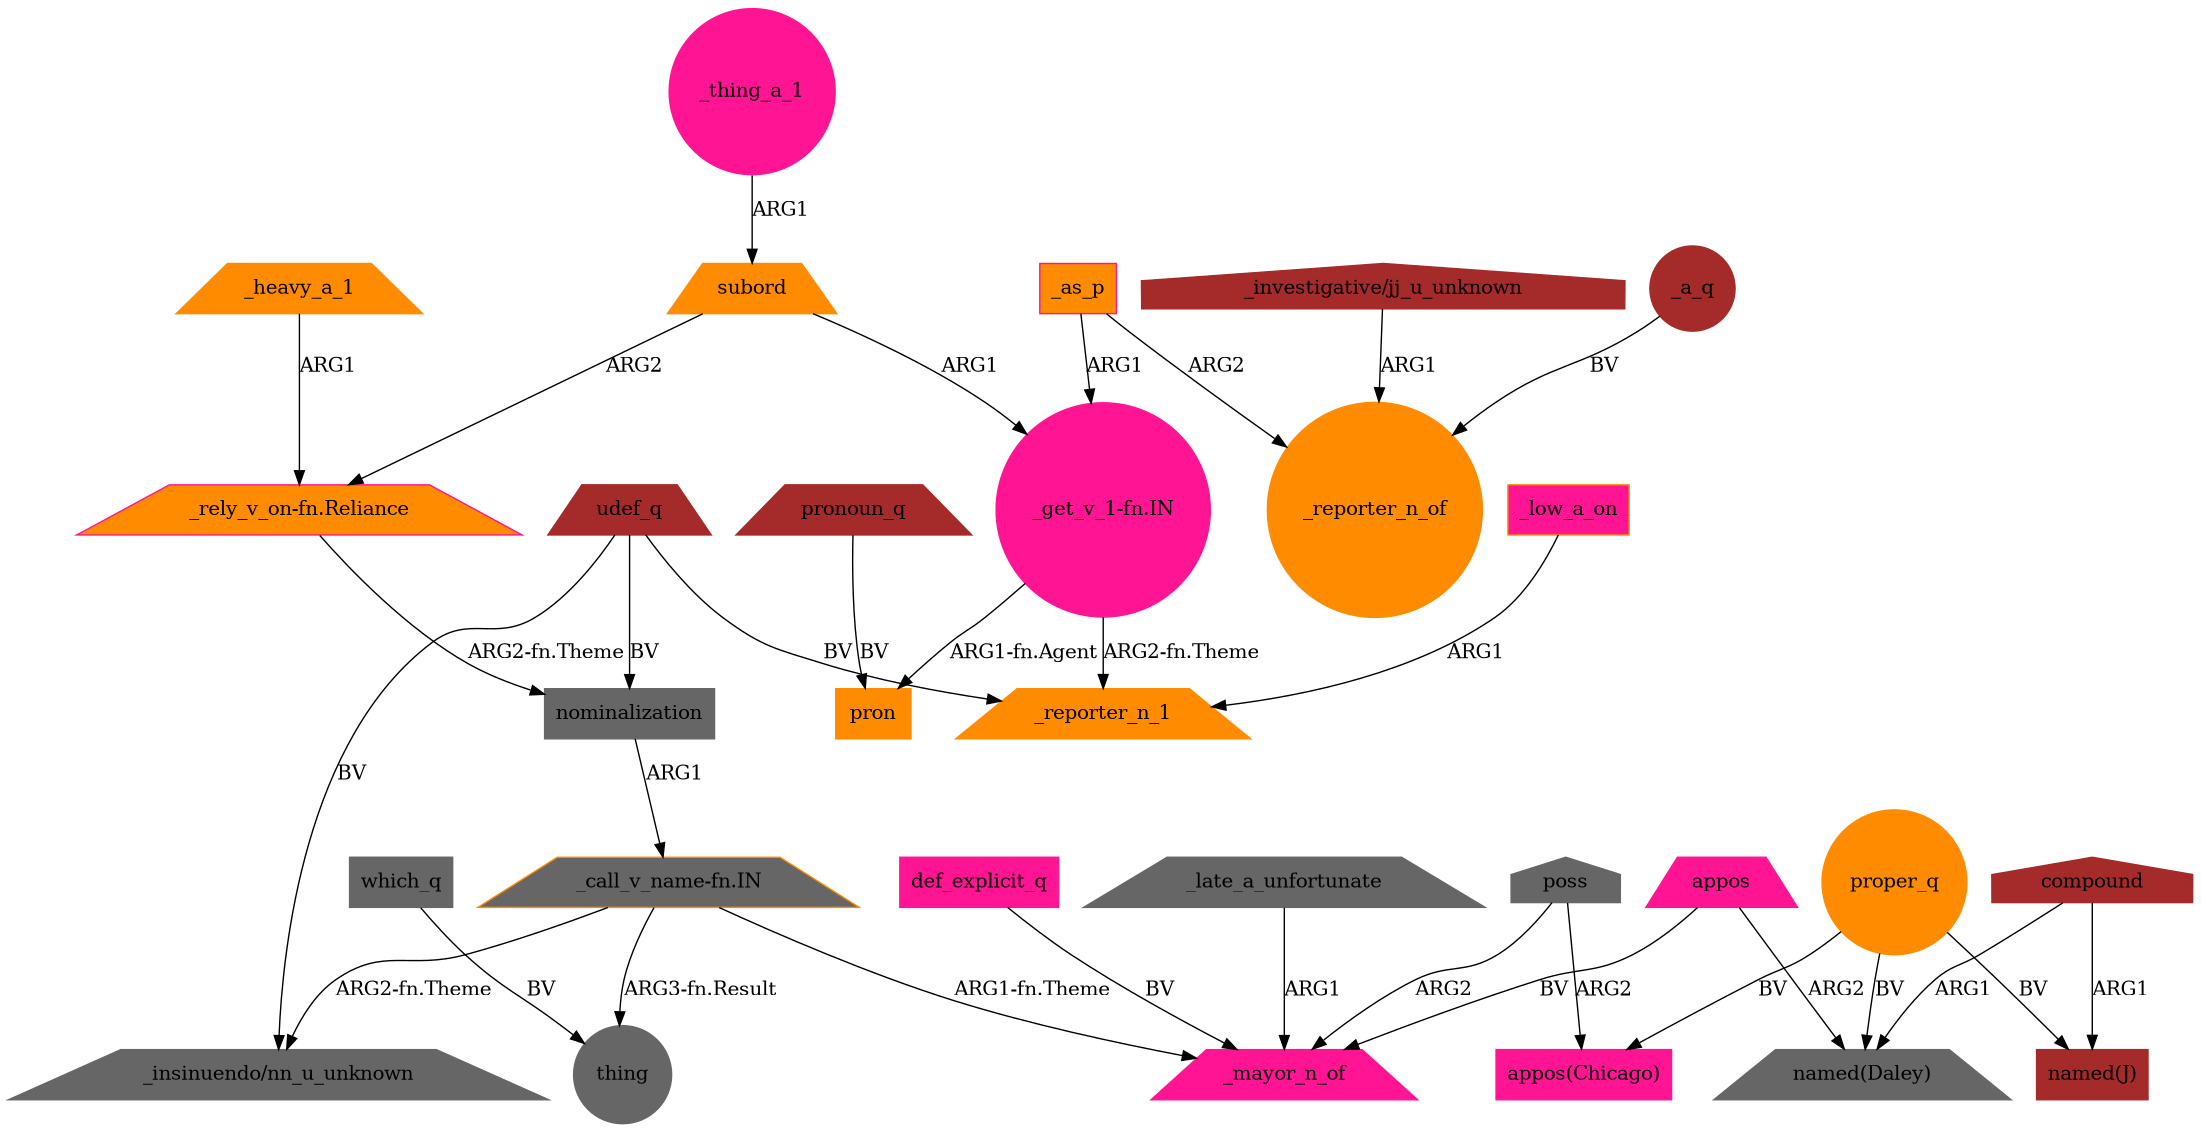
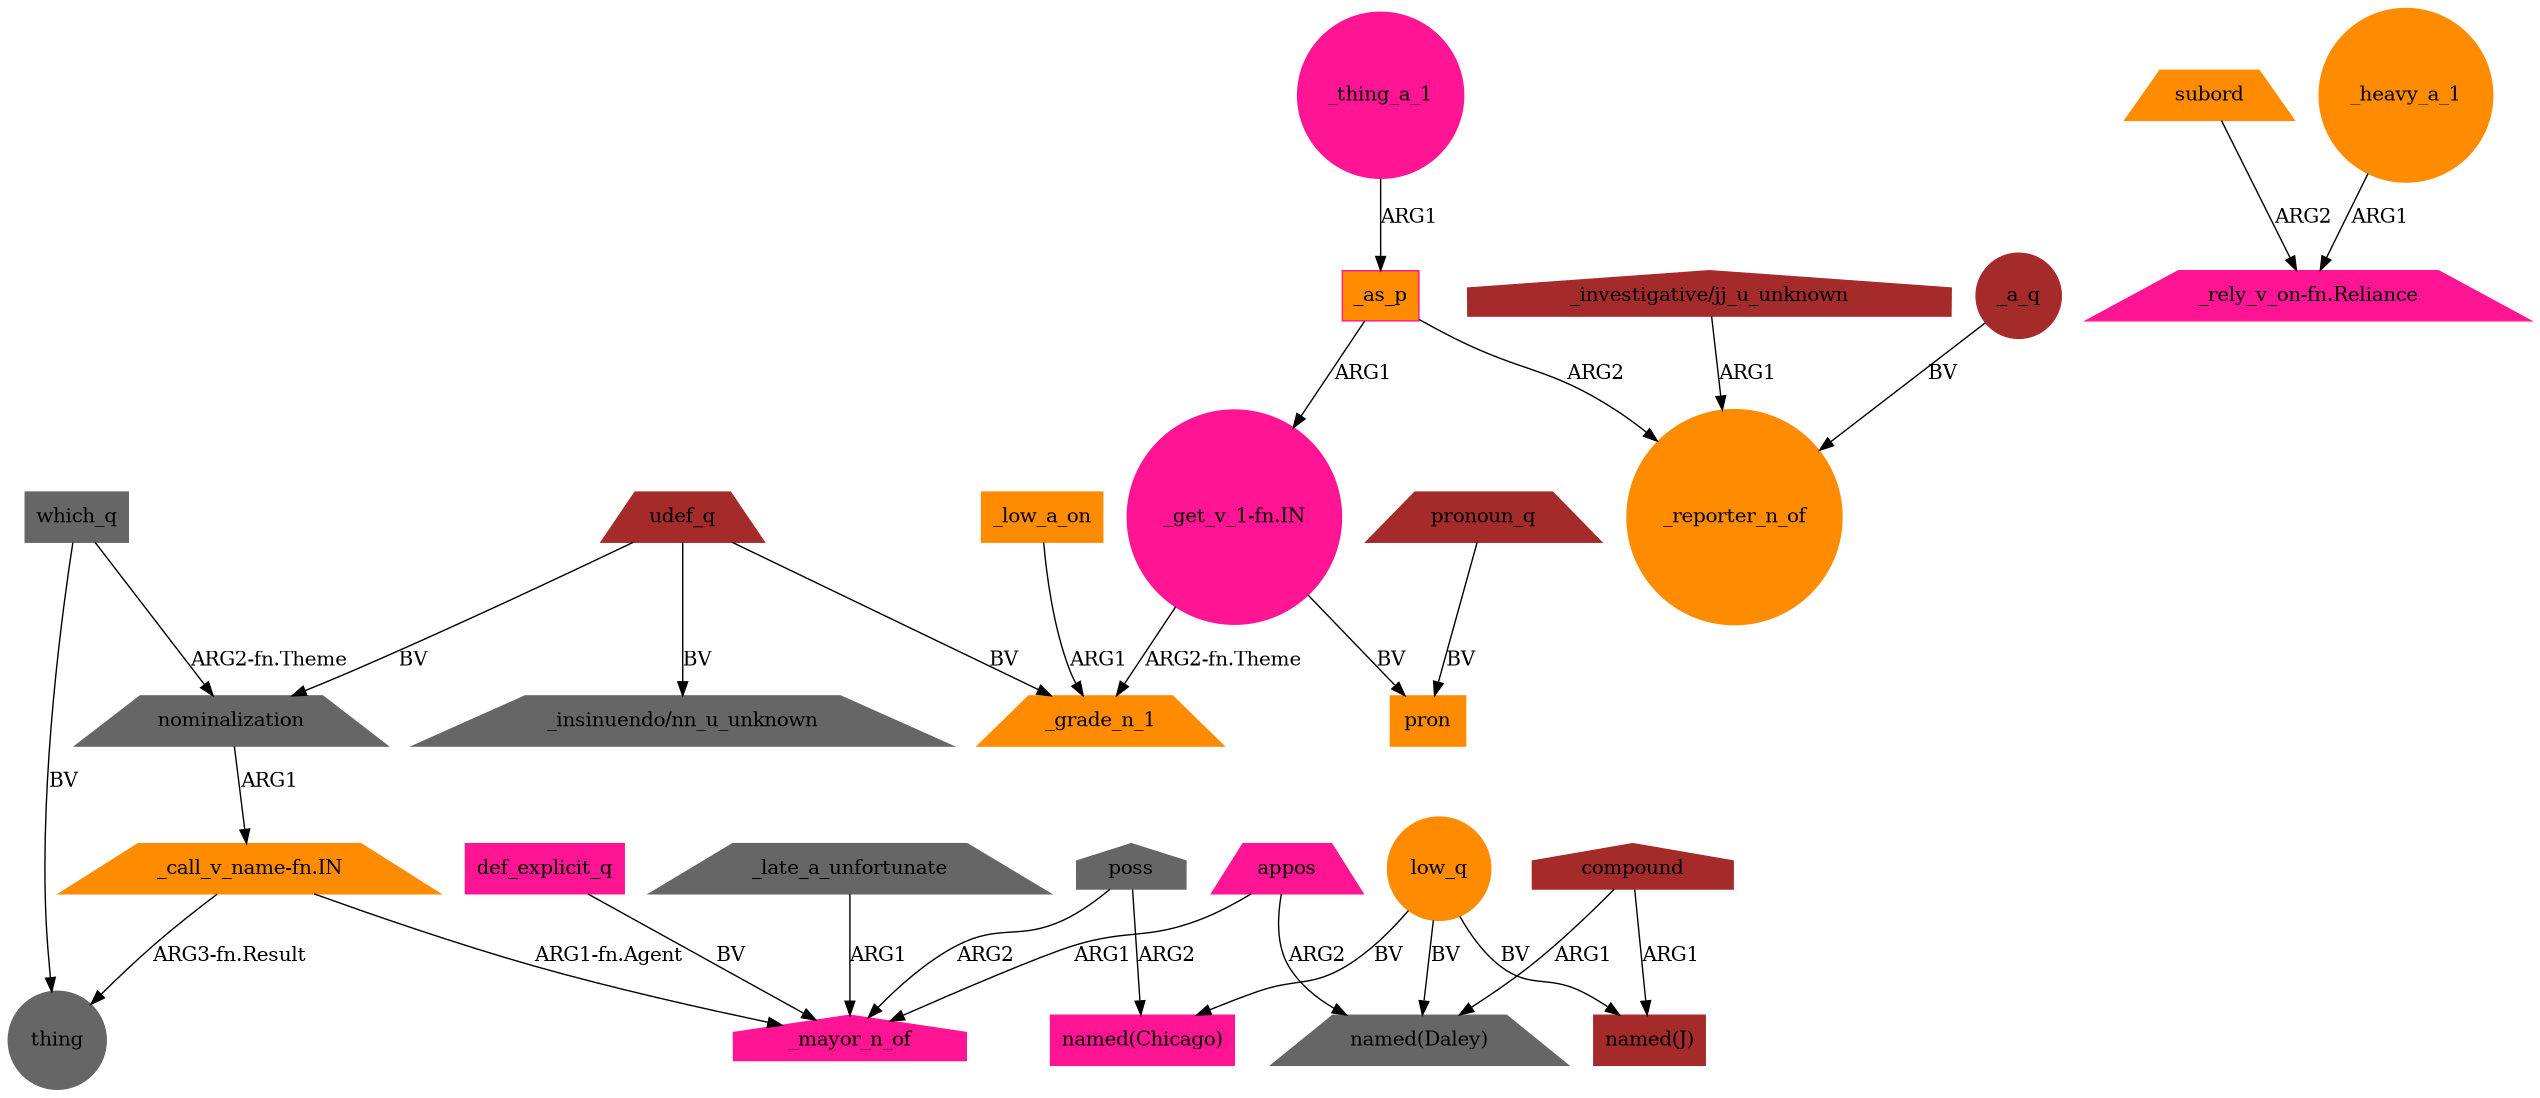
(752, 212) -> (1381, 218)
(299, 289) -> (2406, 95)
(918, 363) -> none
(299, 510) -> (2308, 296)
(1568, 510) -> (1042, 517)
(415, 627) -> (150, 613)
(1024, 653) -> (1391, 660)
(630, 714) -> (231, 721)
(1103, 714) -> (1101, 721)
(669, 882) -> (249, 869)
(1894, 882) -> (1439, 869)
(438, 960) -> none
(1032, 990) -> (609, 956)
(1554, 990) -> (1103, 956)
(1284, 1075) -> (850, 1040)
(1584, 1075) -> (1142, 1040)
